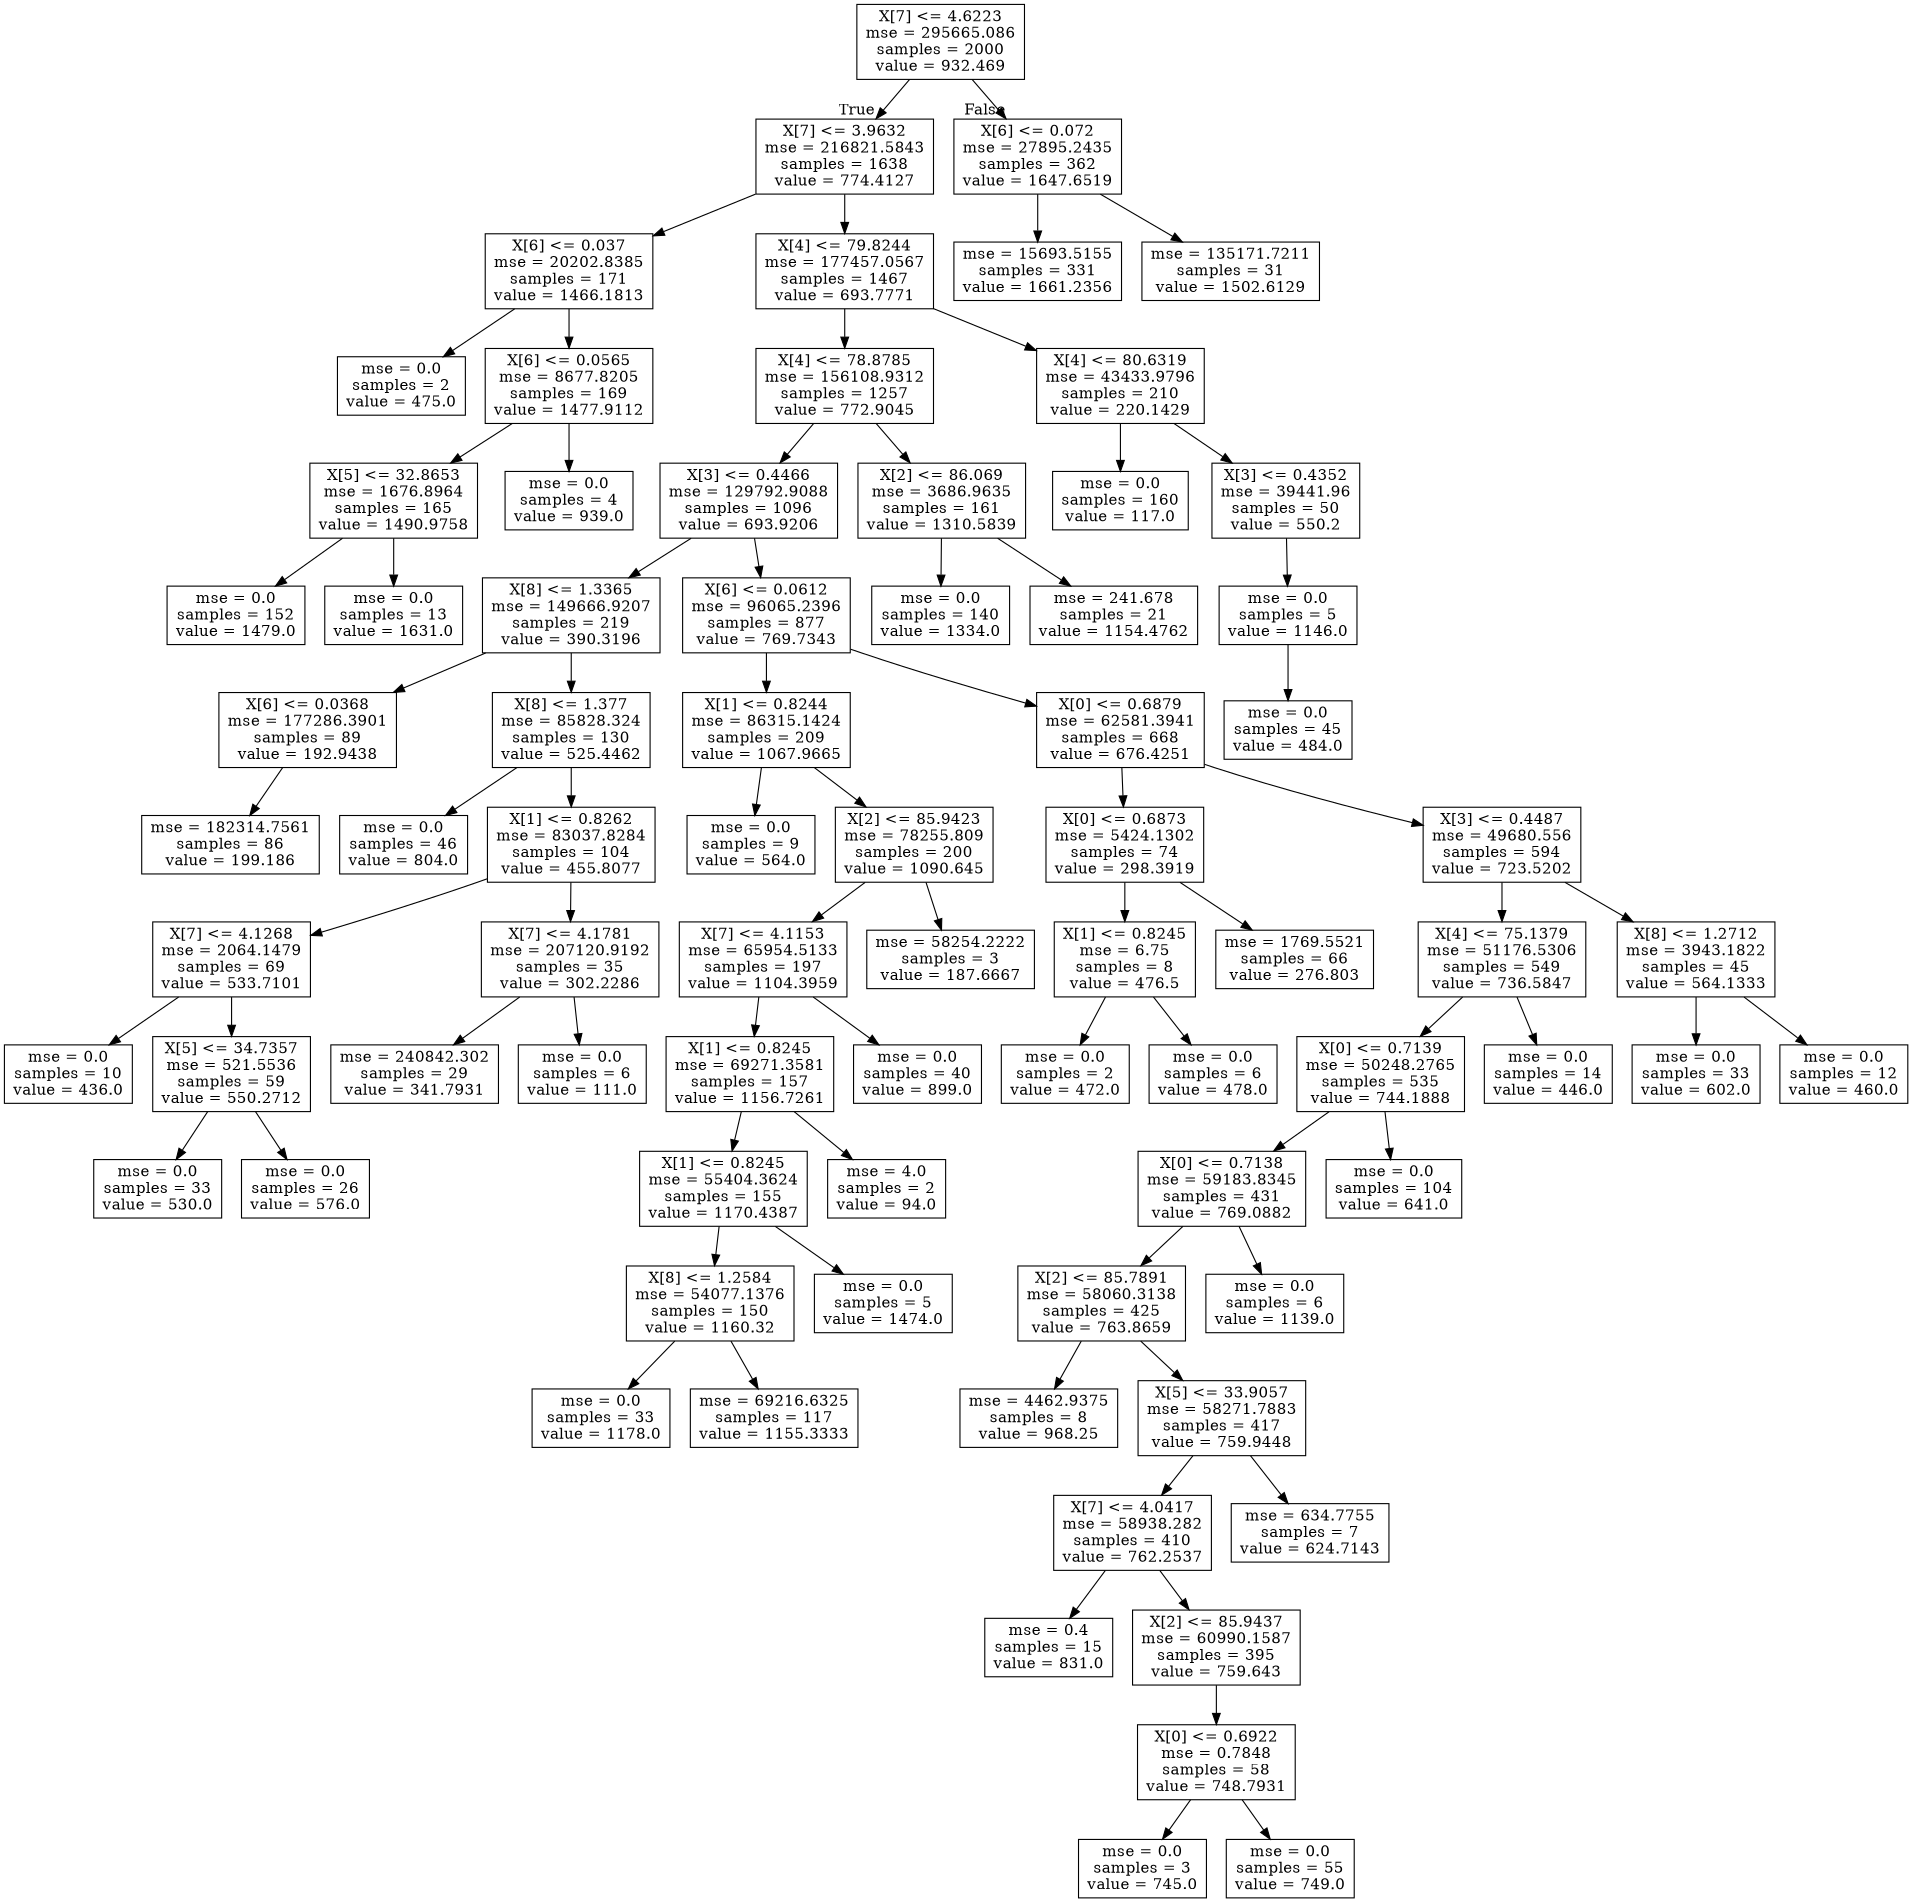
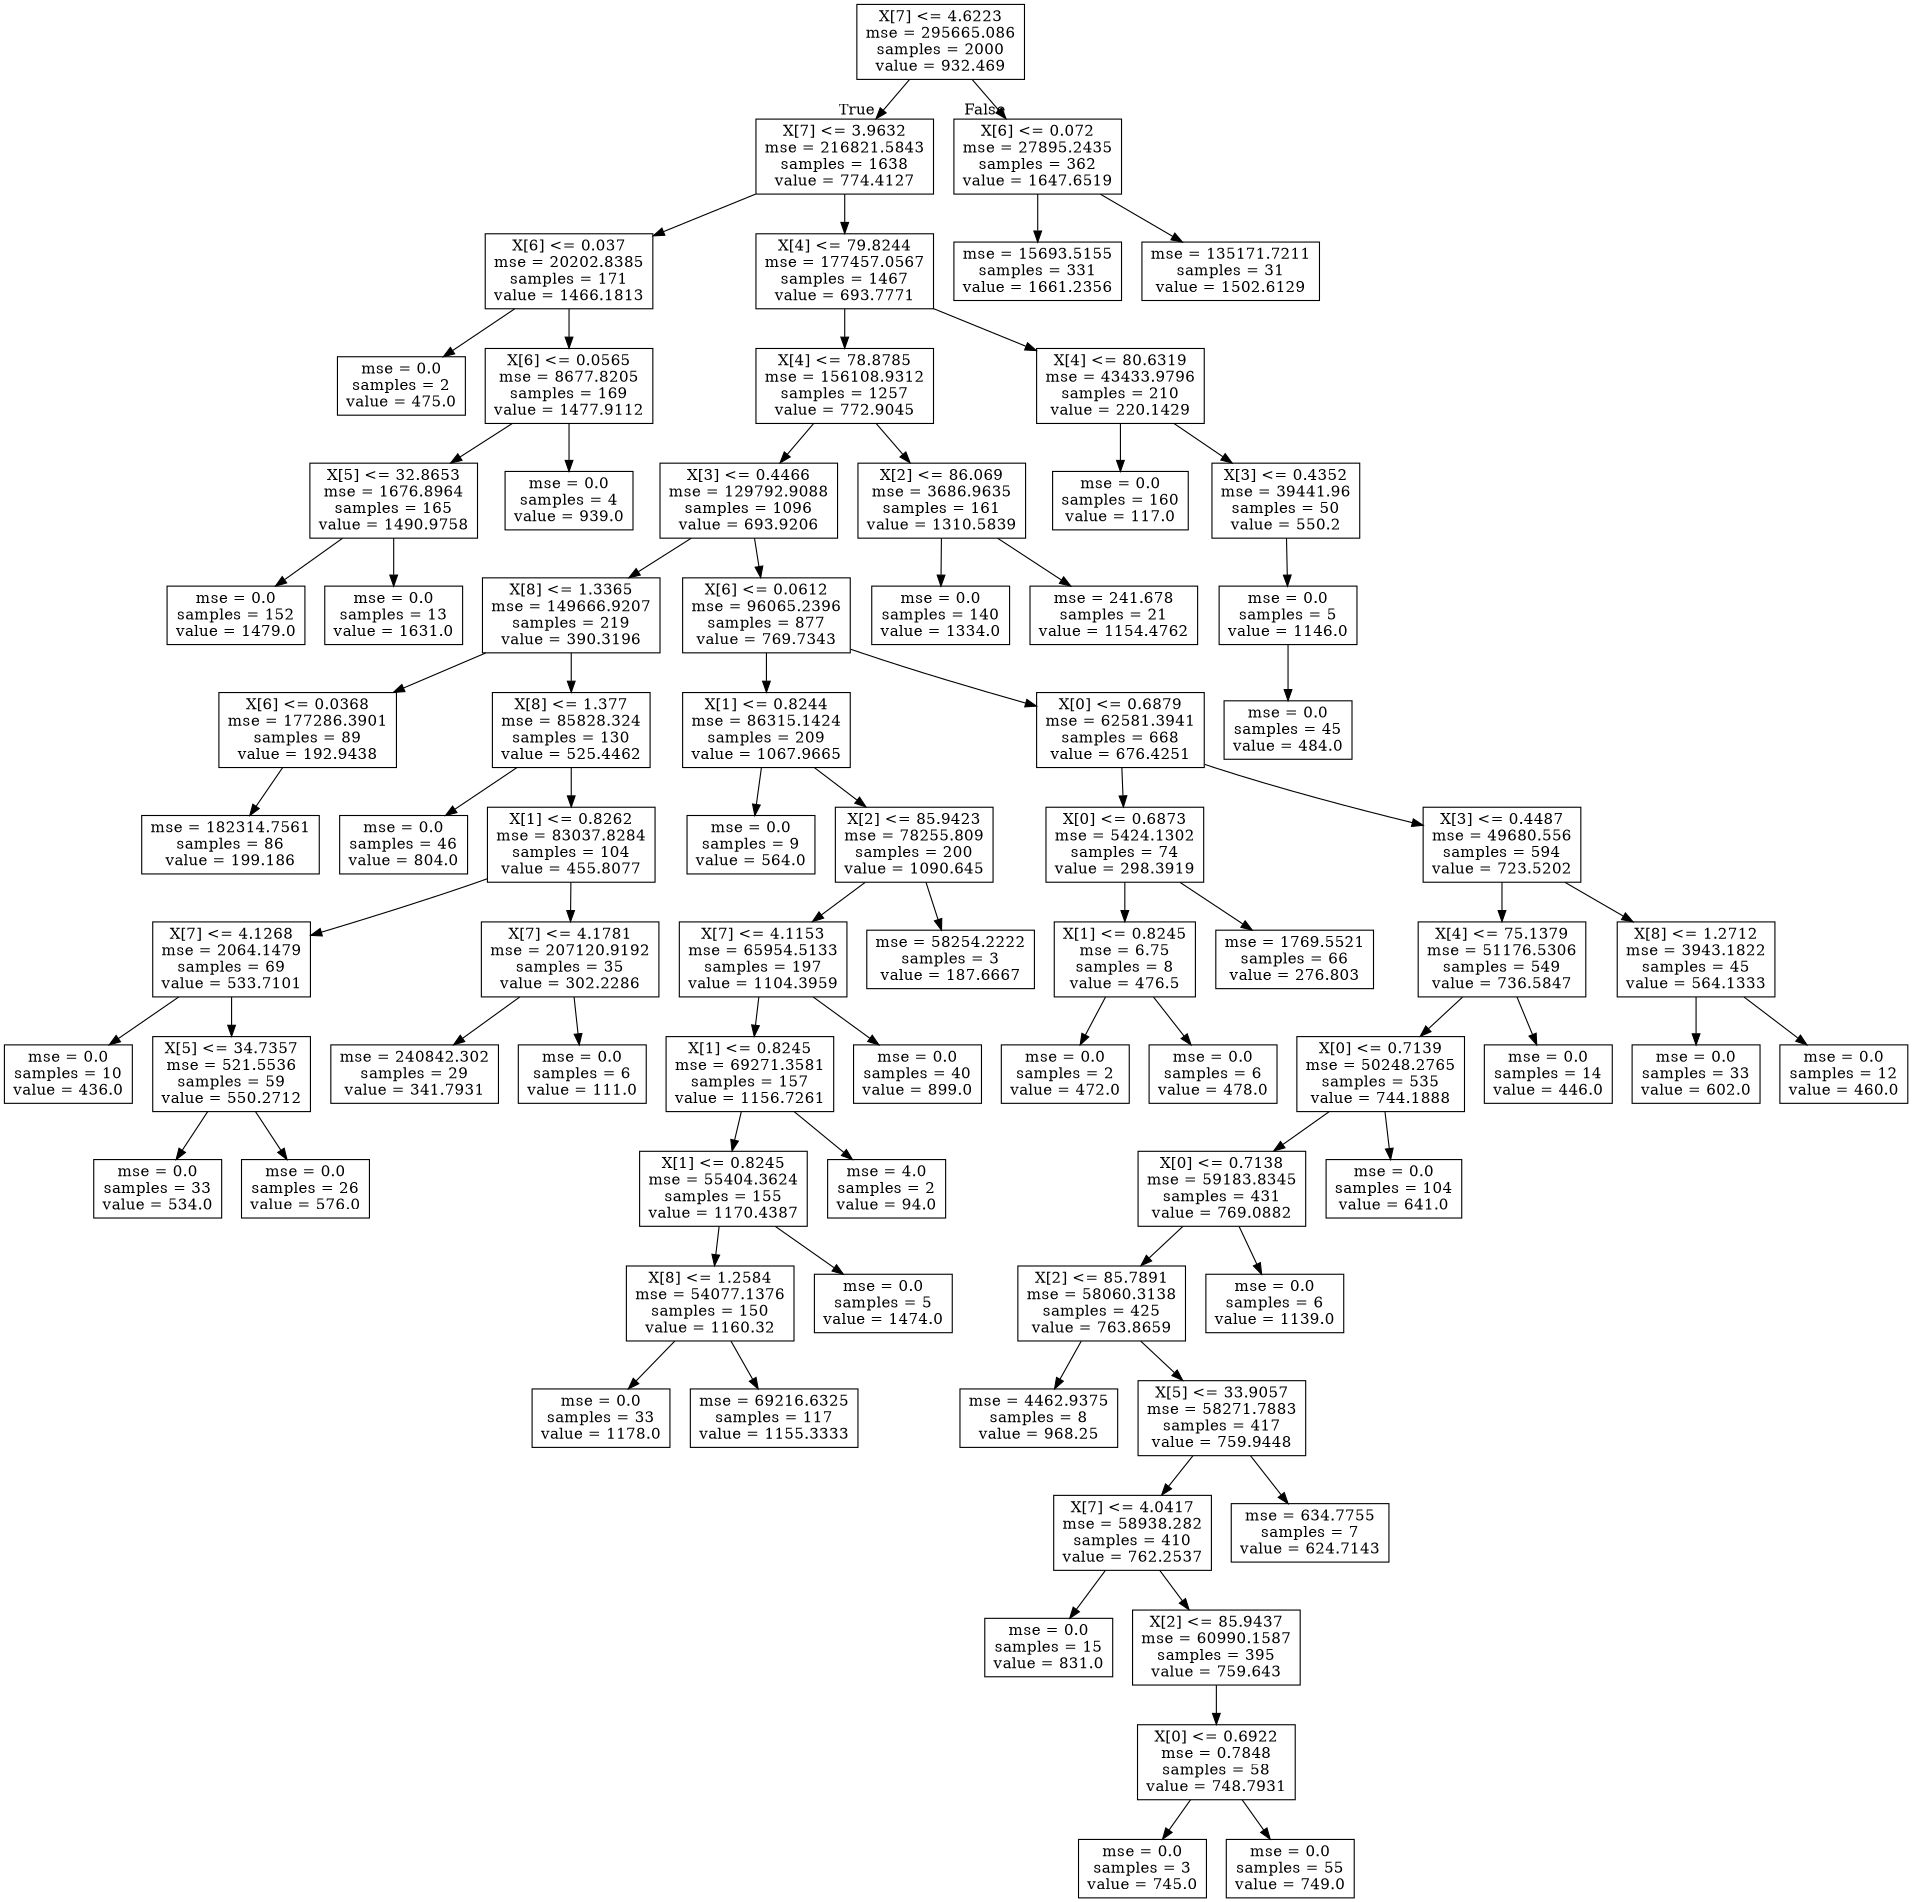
(158, 1189) -> (158, 1189)
(1049, 1648) -> (1049, 1648)
